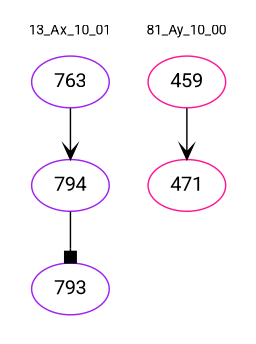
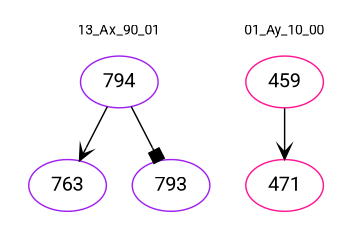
(70, 31) -> (119, 31)
(187, 31) -> (285, 31)
(70, 127) -> (97, 127)
